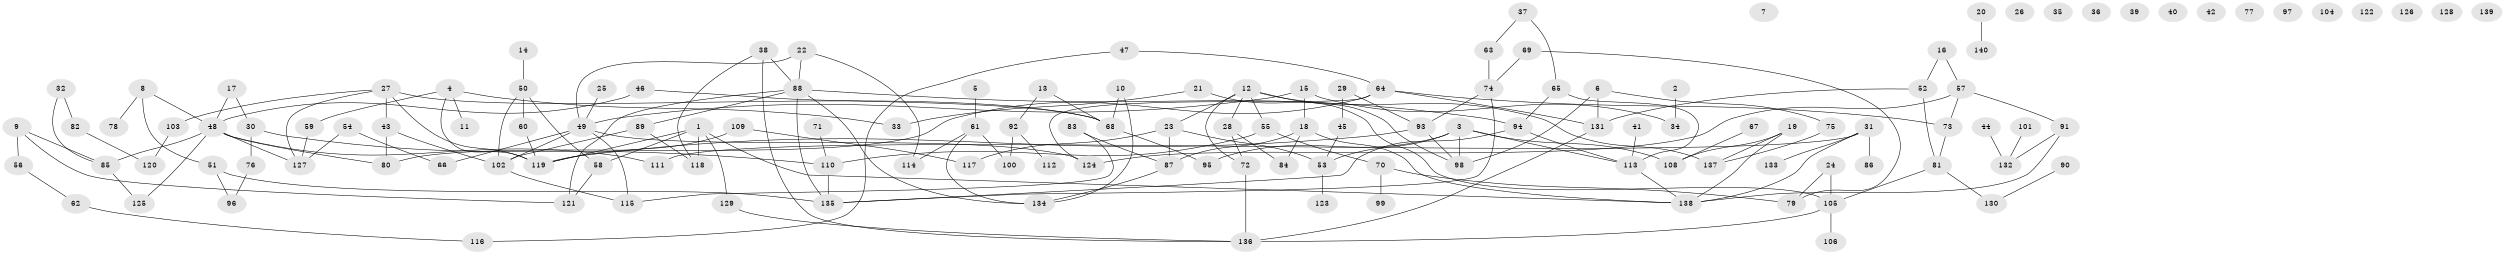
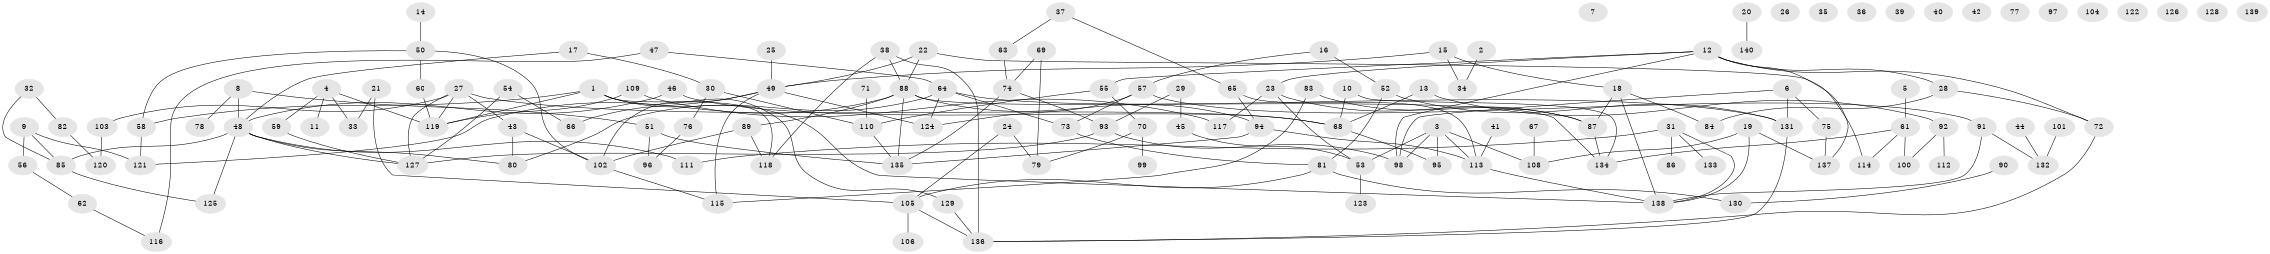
(873, 139) -> (728, 154)
